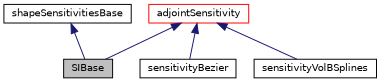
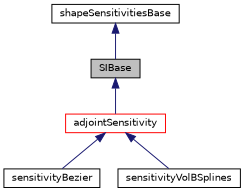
(139, 43) -> (116, 101)
